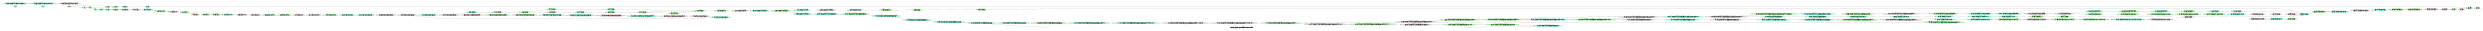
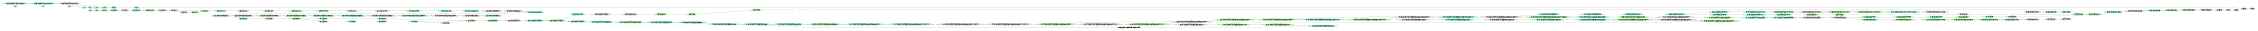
(96, 10) -> none
(2189, 14) -> (1963, 20)
